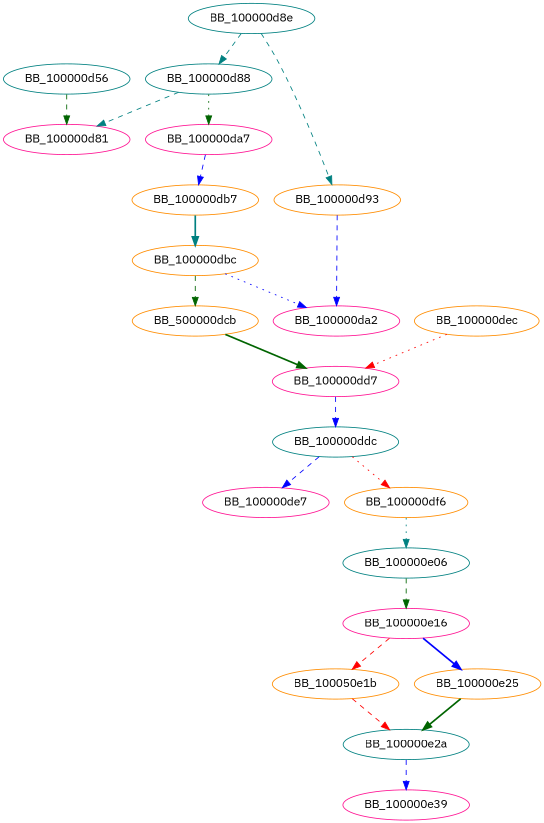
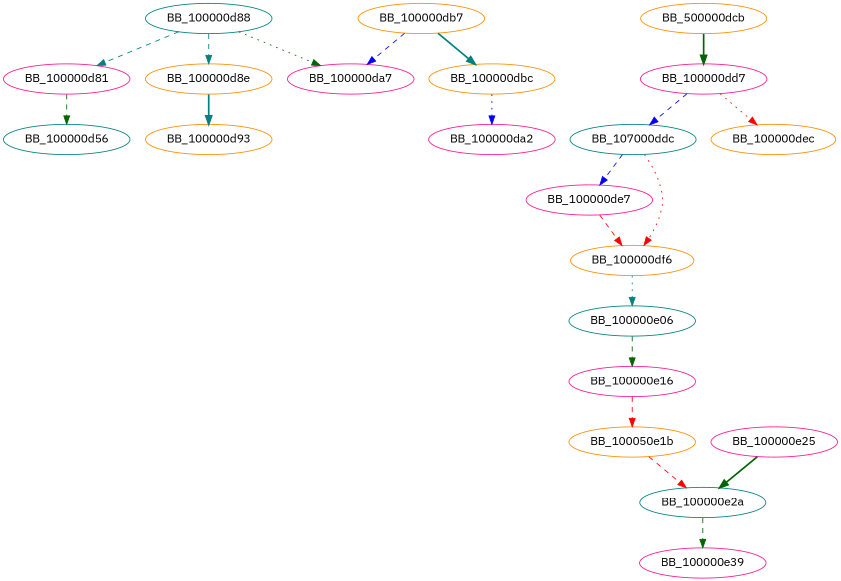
(252, 18) -> (209, 79)
(233, 45) -> (209, 45)
(298, 103) -> (209, 105)
(67, 105) -> (67, 105)
(203, 166) -> (389, 46)
none -> (608, 227)
(337, 256) -> none
(195, 287) -> none
(410, 350) -> (735, 107)
(336, 442) -> (633, 139)
(439, 651) -> none
(478, 684) -> (774, 442)
(406, 771) -> (703, 529)
